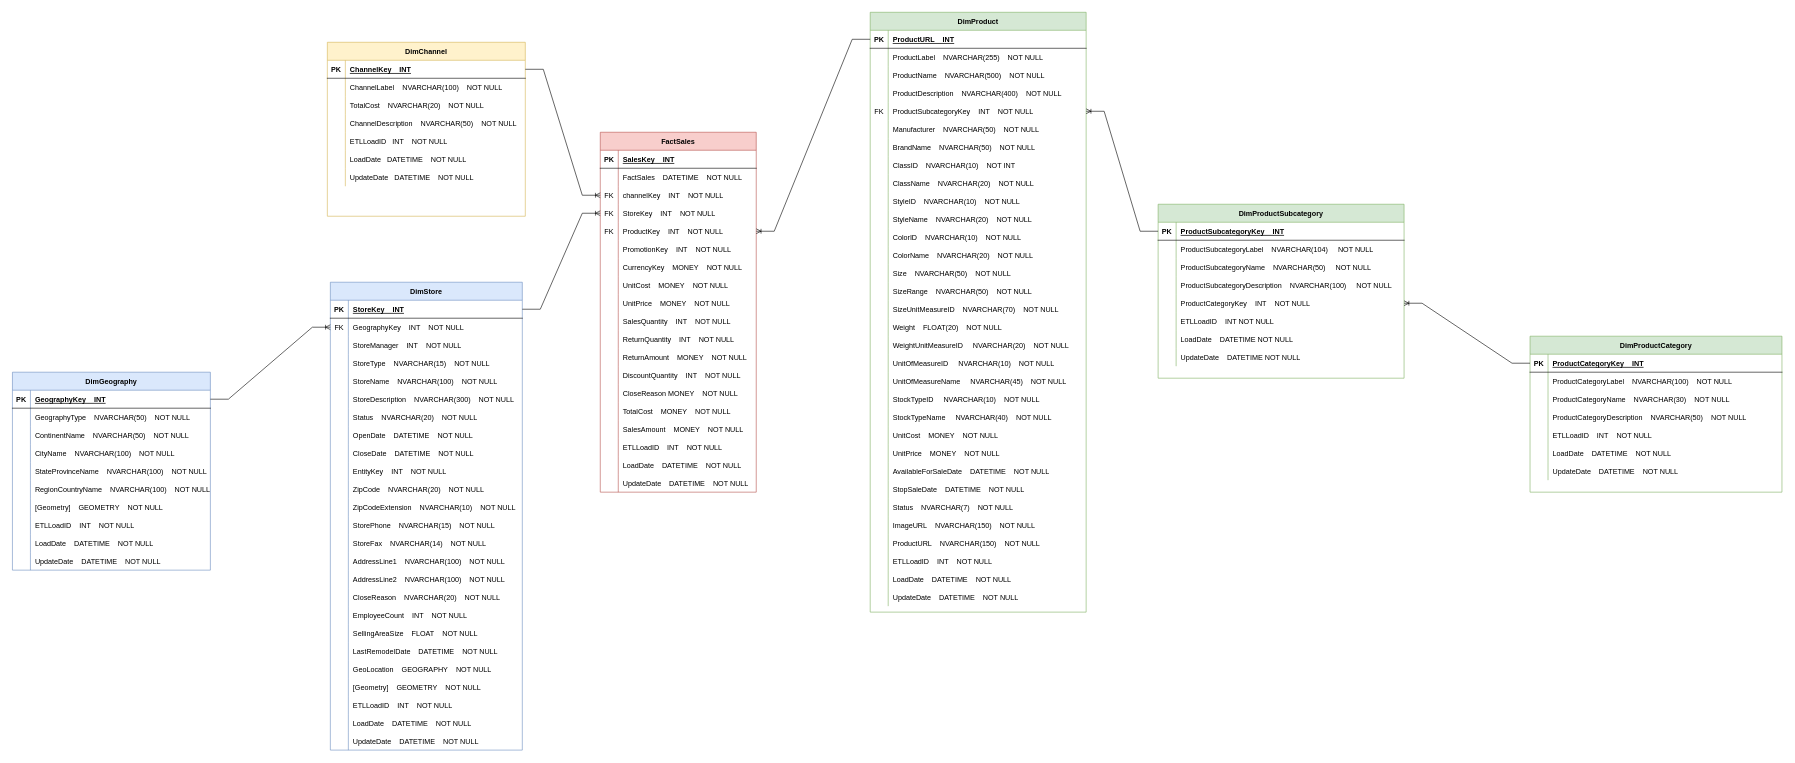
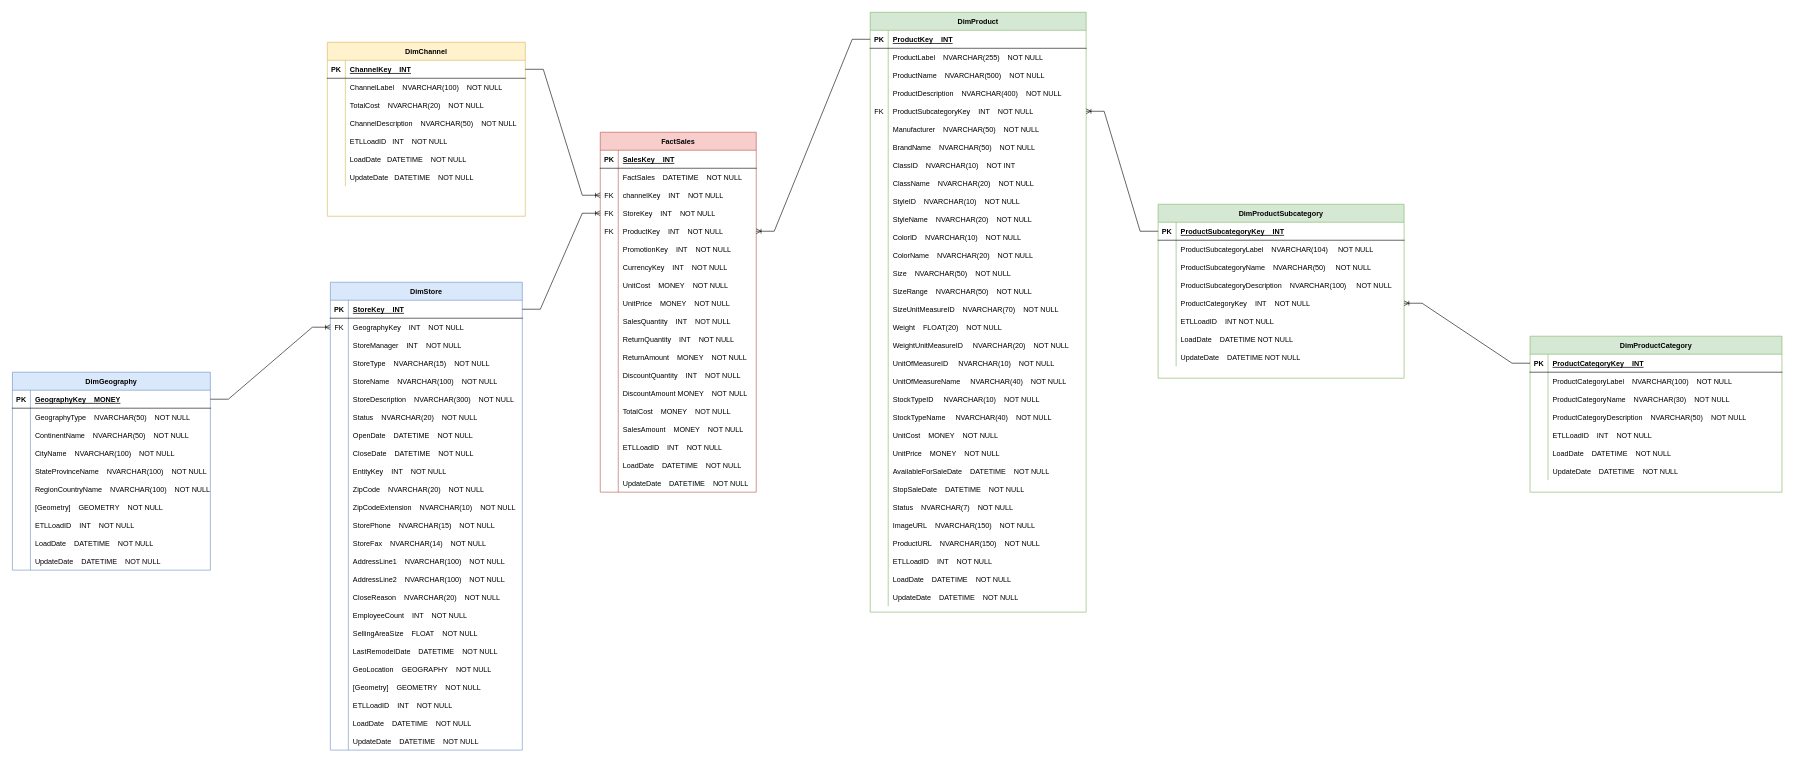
(927, 40) -> (927, 40)
(686, 268) -> (682, 268)
(983, 382) -> (983, 382)
(678, 394) -> (685, 394)
(73, 400) -> (77, 400)
